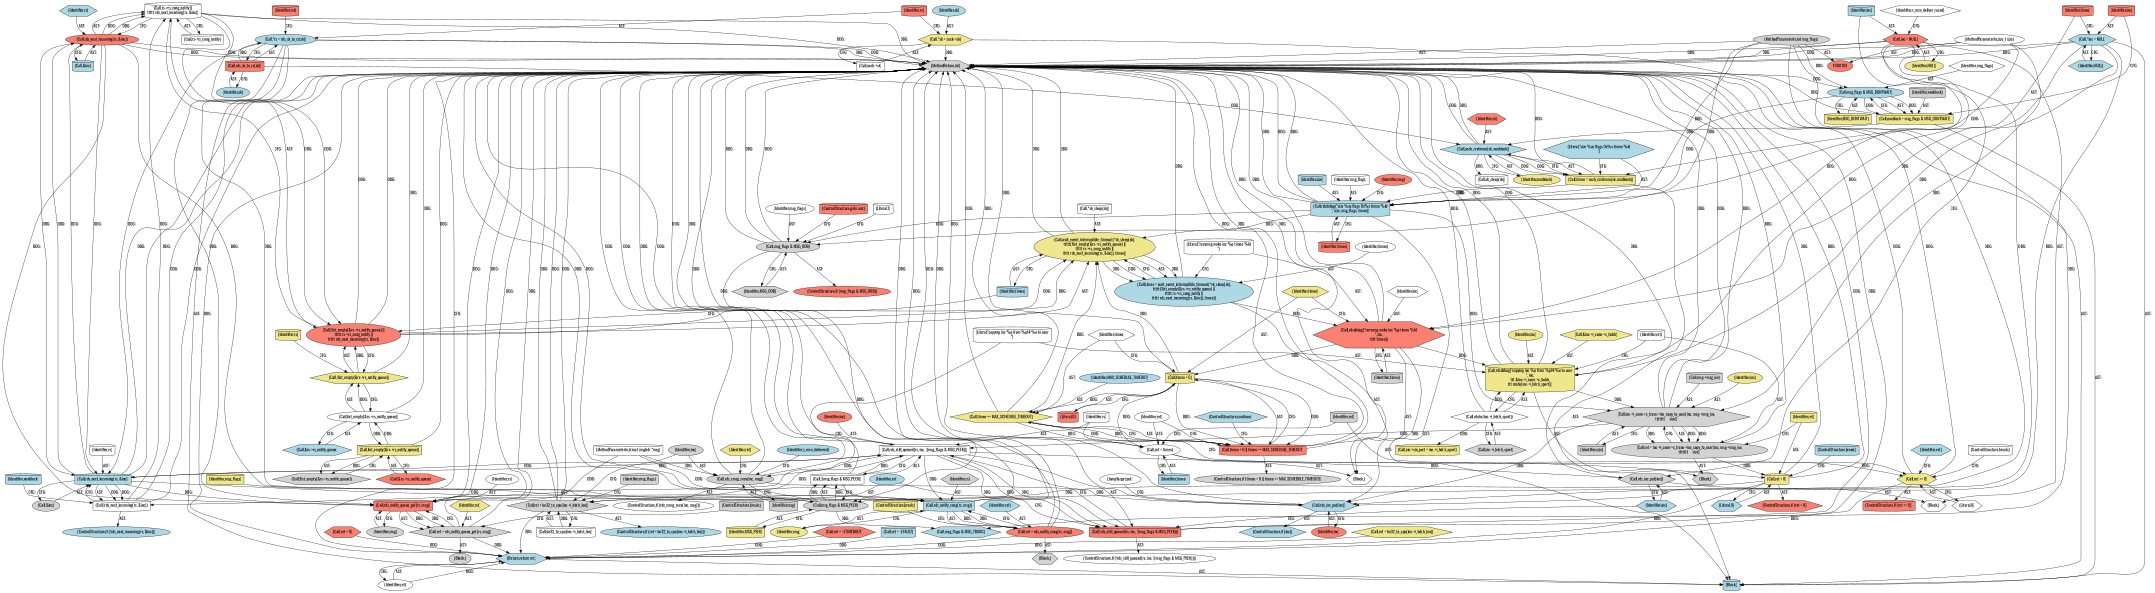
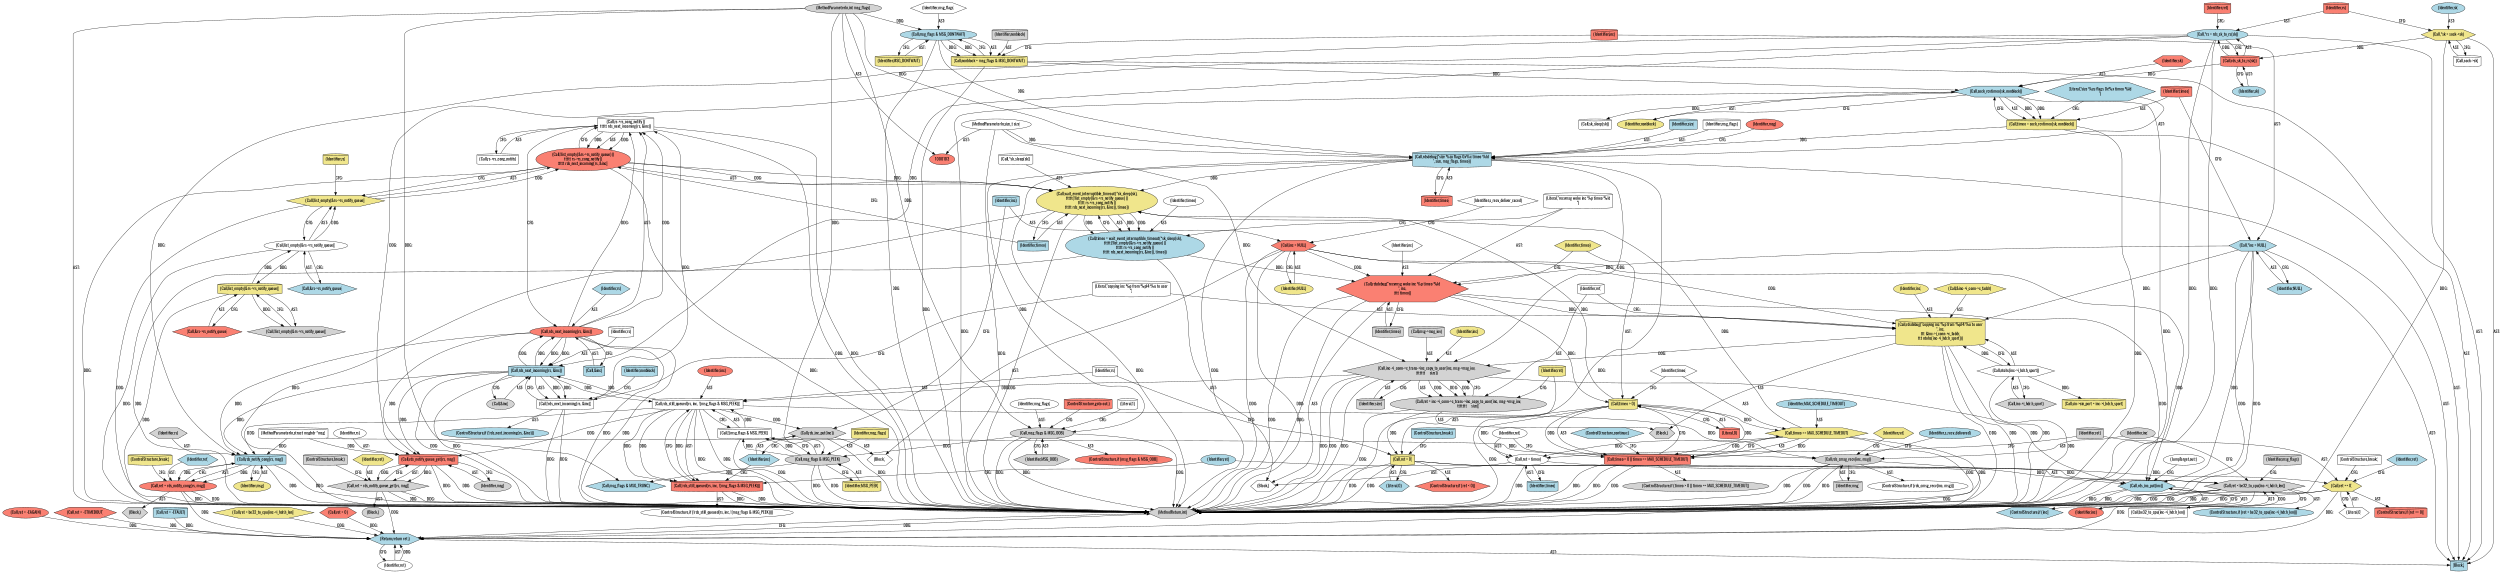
none -> (2345, 48)
(1406, 69) -> (903, 360)
none -> (26, 513)
